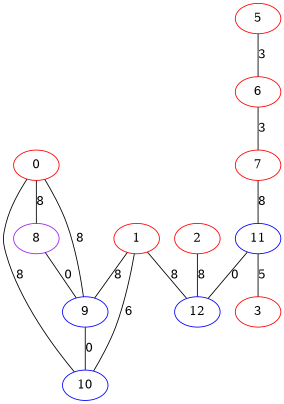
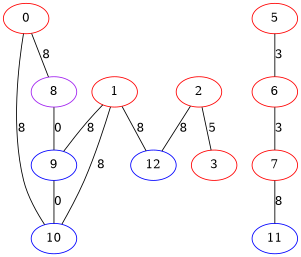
(71, 236) -> none
(228, 275) -> none
(258, 275) -> (207, 129)
(129, 312) -> (101, 165)
